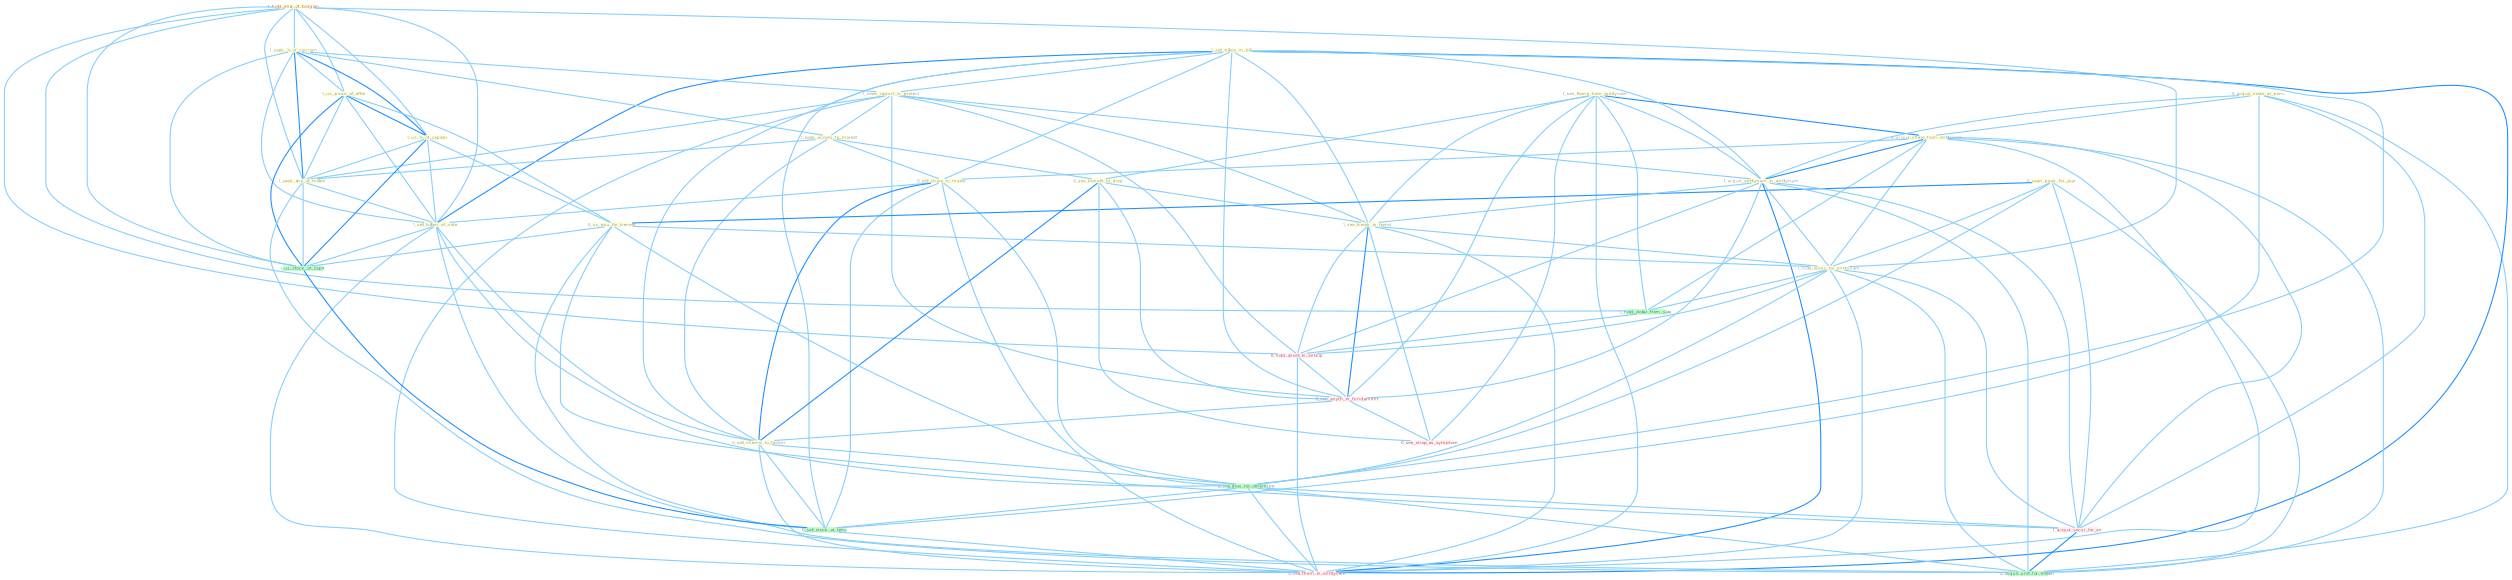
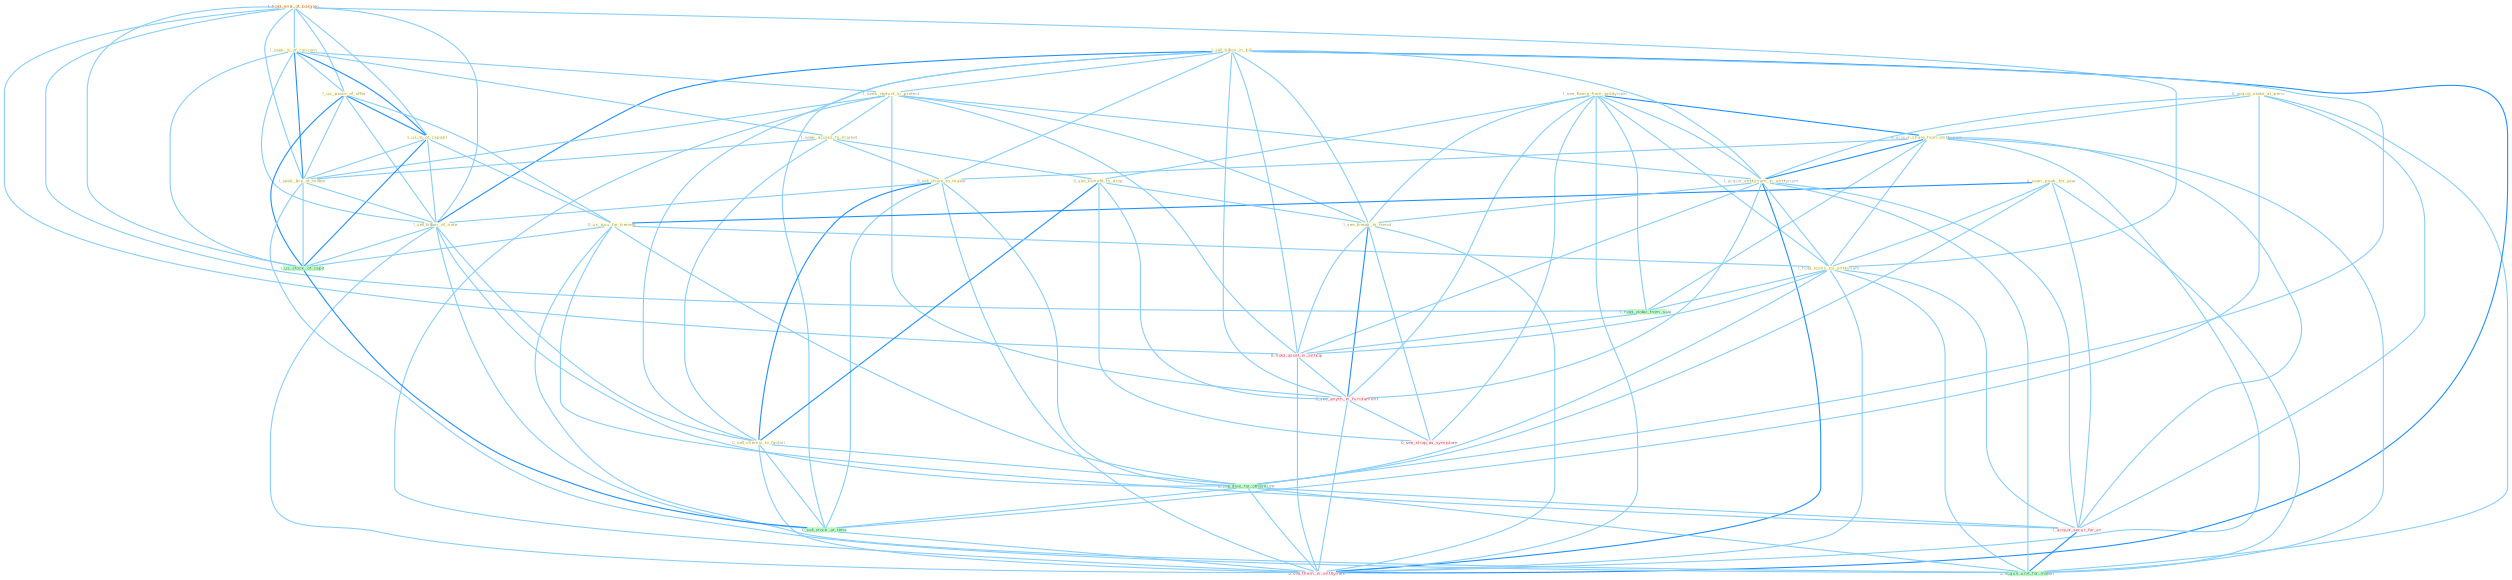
none -> (1271, 193)
(1610, 247) -> (1691, 163)
(1081, 419) -> (1330, 503)
